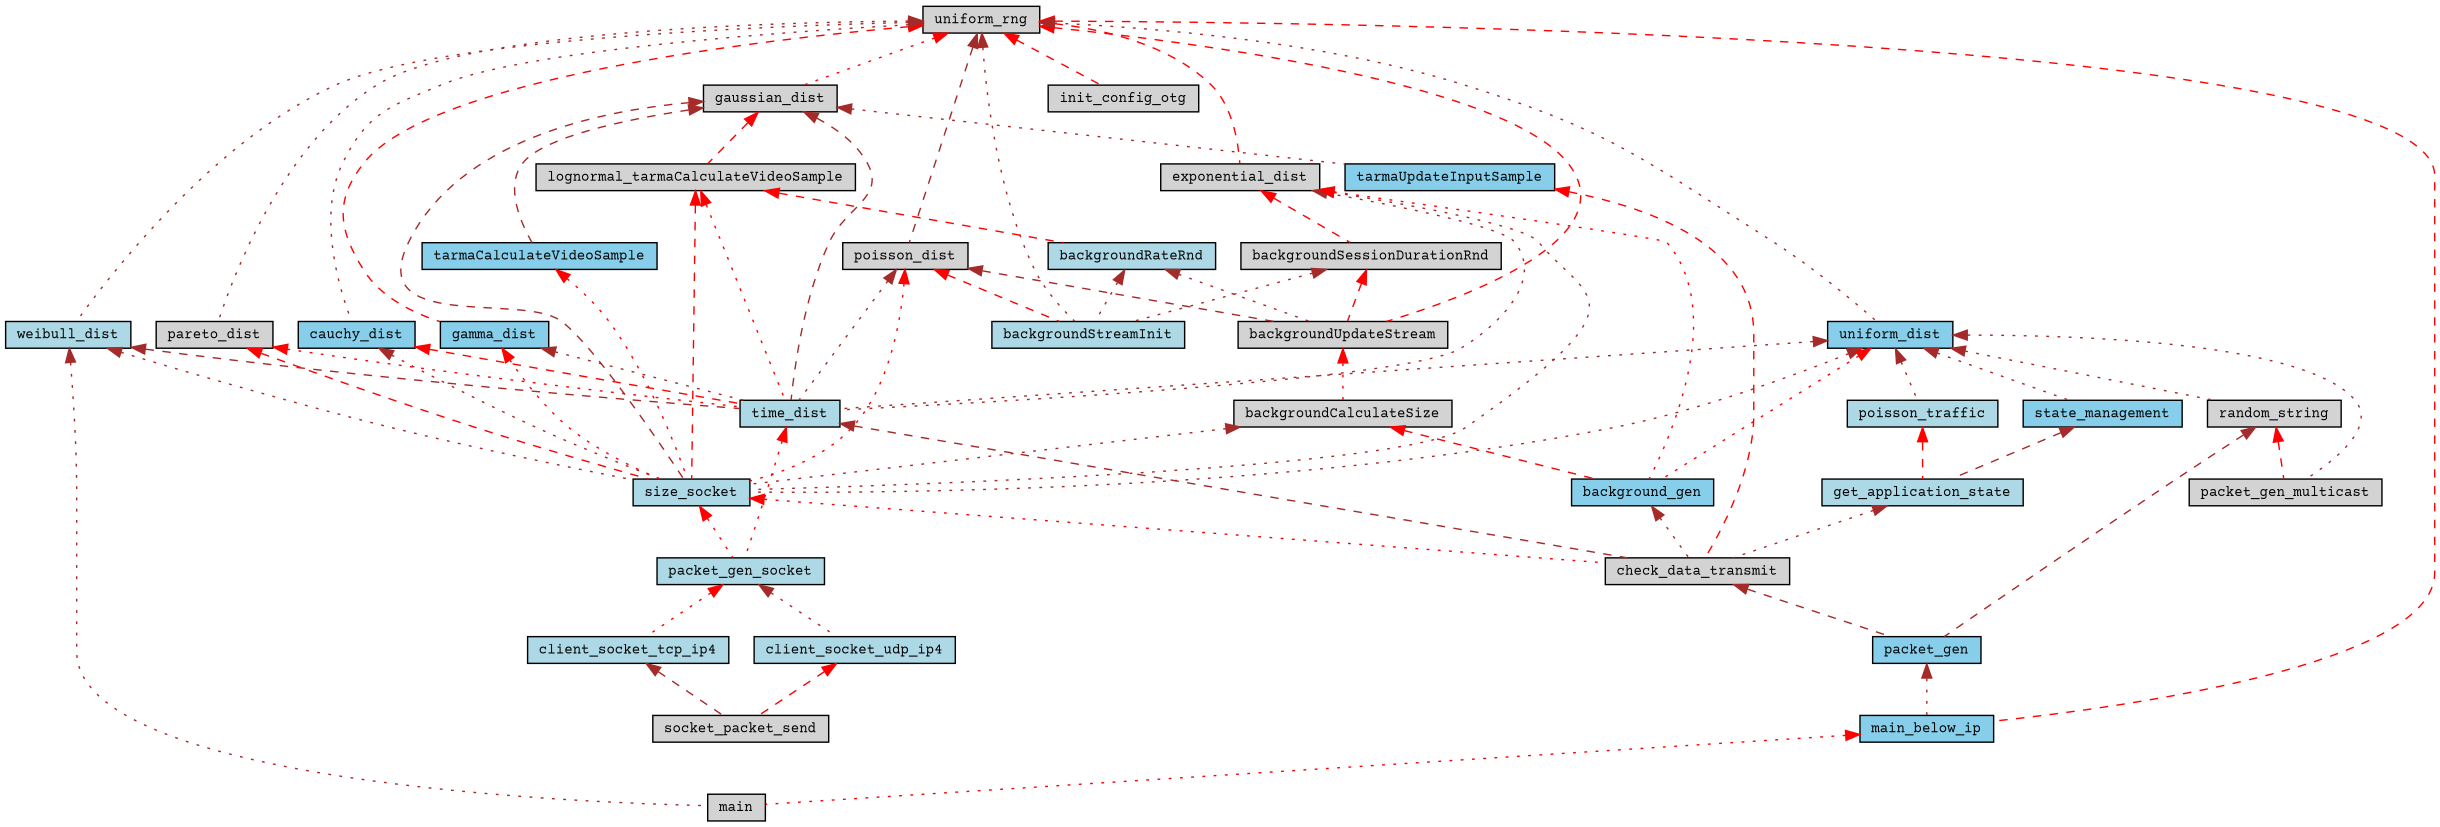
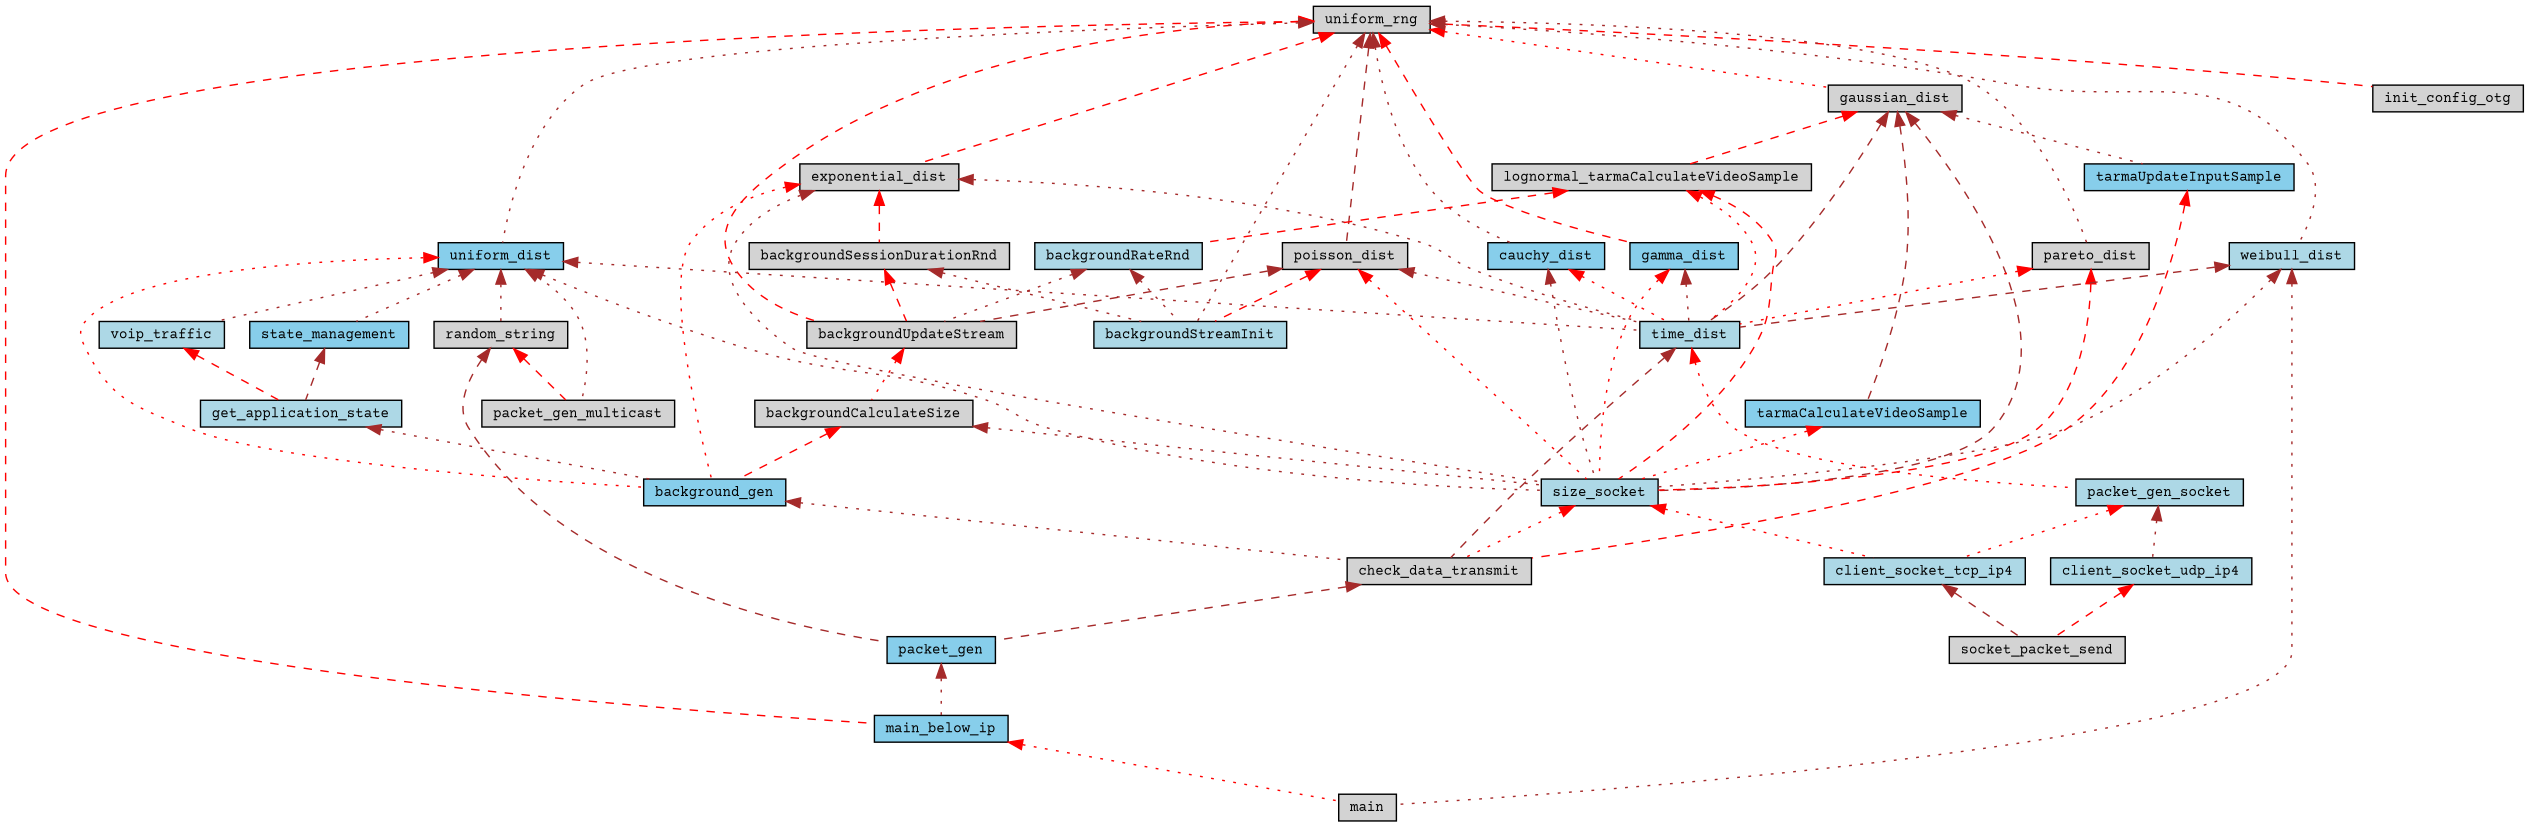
(584, 377) -> (1624, 299)
(1923, 414) -> (162, 335)
(1803, 534) -> (515, 454)
(720, 538) -> (1769, 533)
